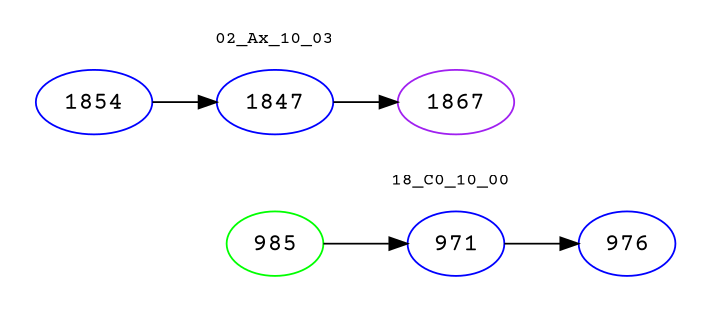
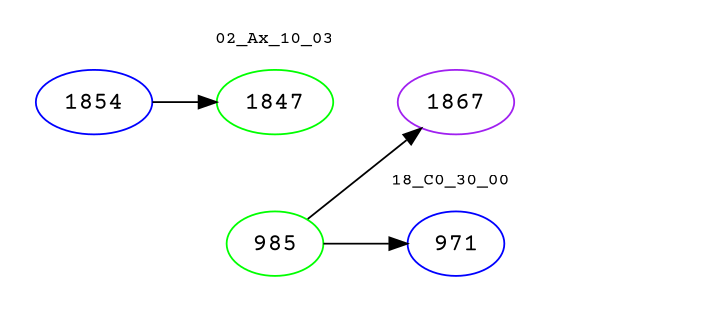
(275, 102) -> (275, 102)
(356, 102) -> (357, 180)
(451, 180) -> (451, 180)
(627, 244) -> none
